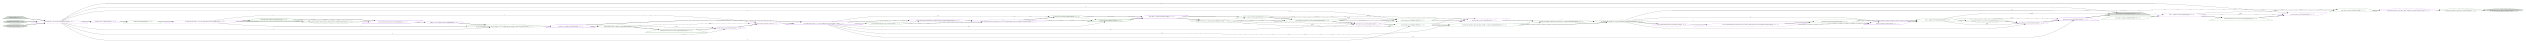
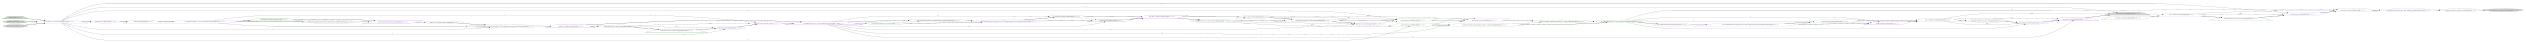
none -> (2328, 12)
(1389, 25) -> none
